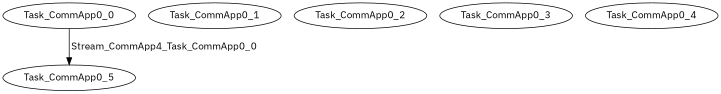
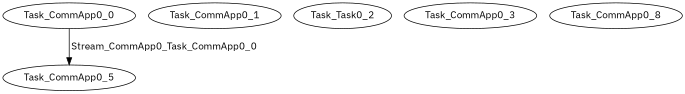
(360, 16) -> (343, 16)
(652, 16) -> (616, 16)
(163, 47) -> (163, 47)
